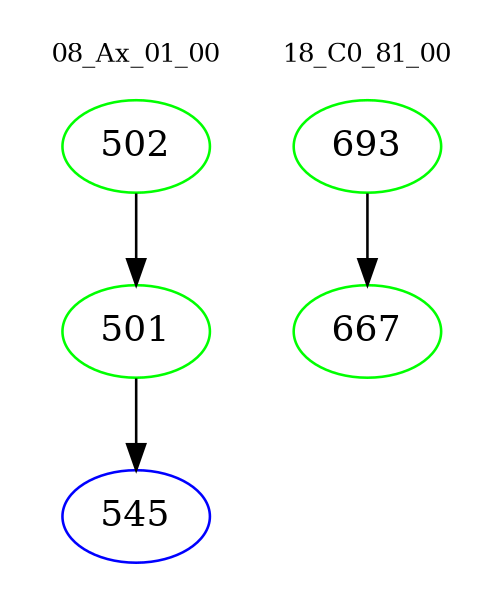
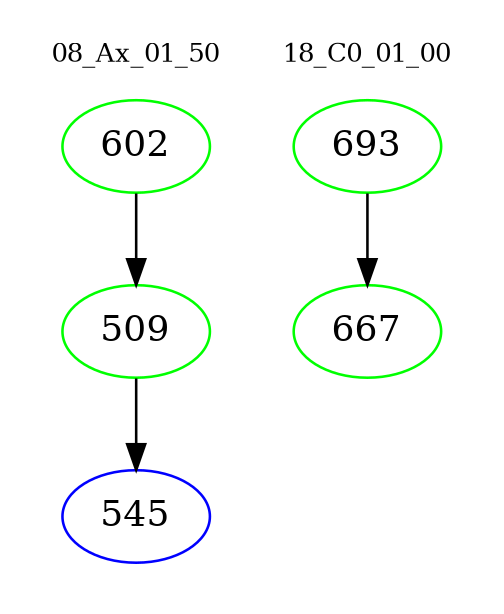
(136, 55) -> (136, 55)
(367, 55) -> (367, 55)
(136, 146) -> (136, 146)
(136, 331) -> (136, 331)
